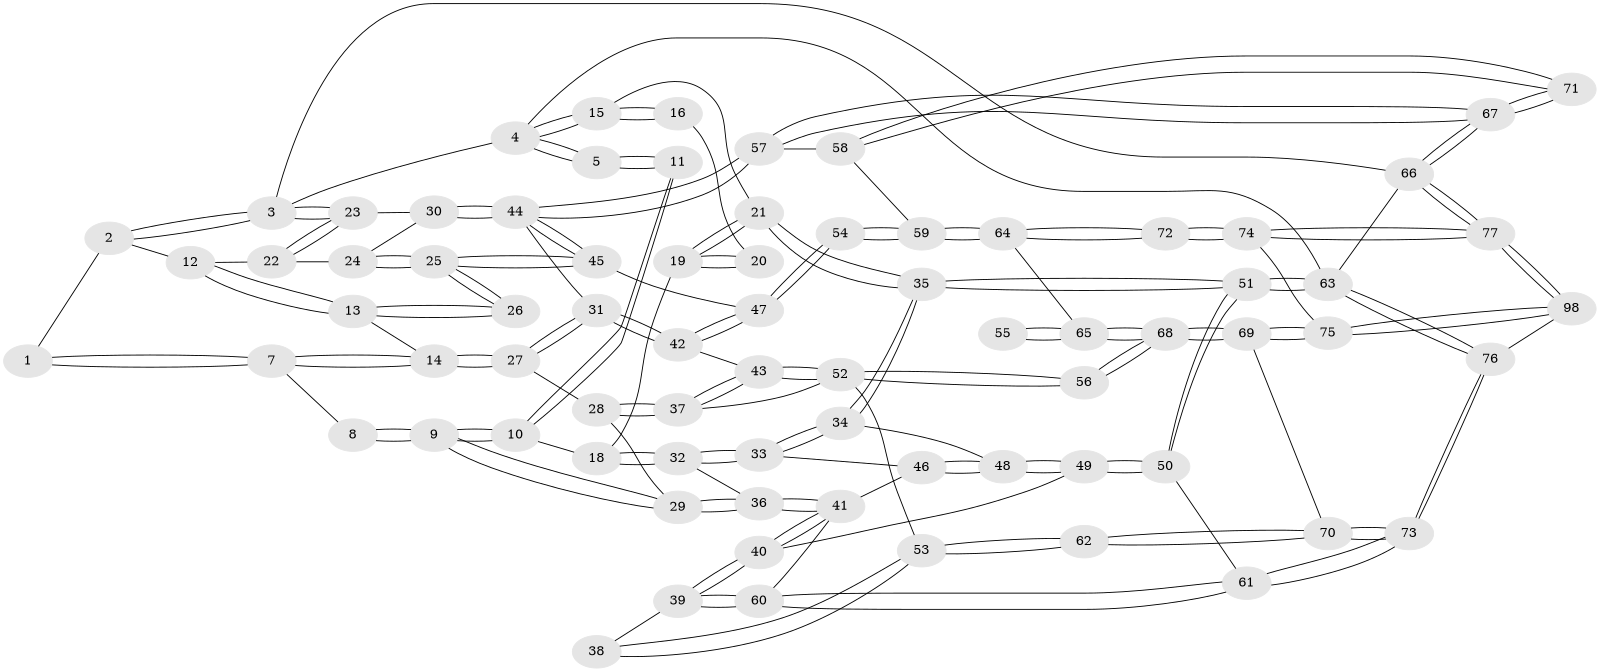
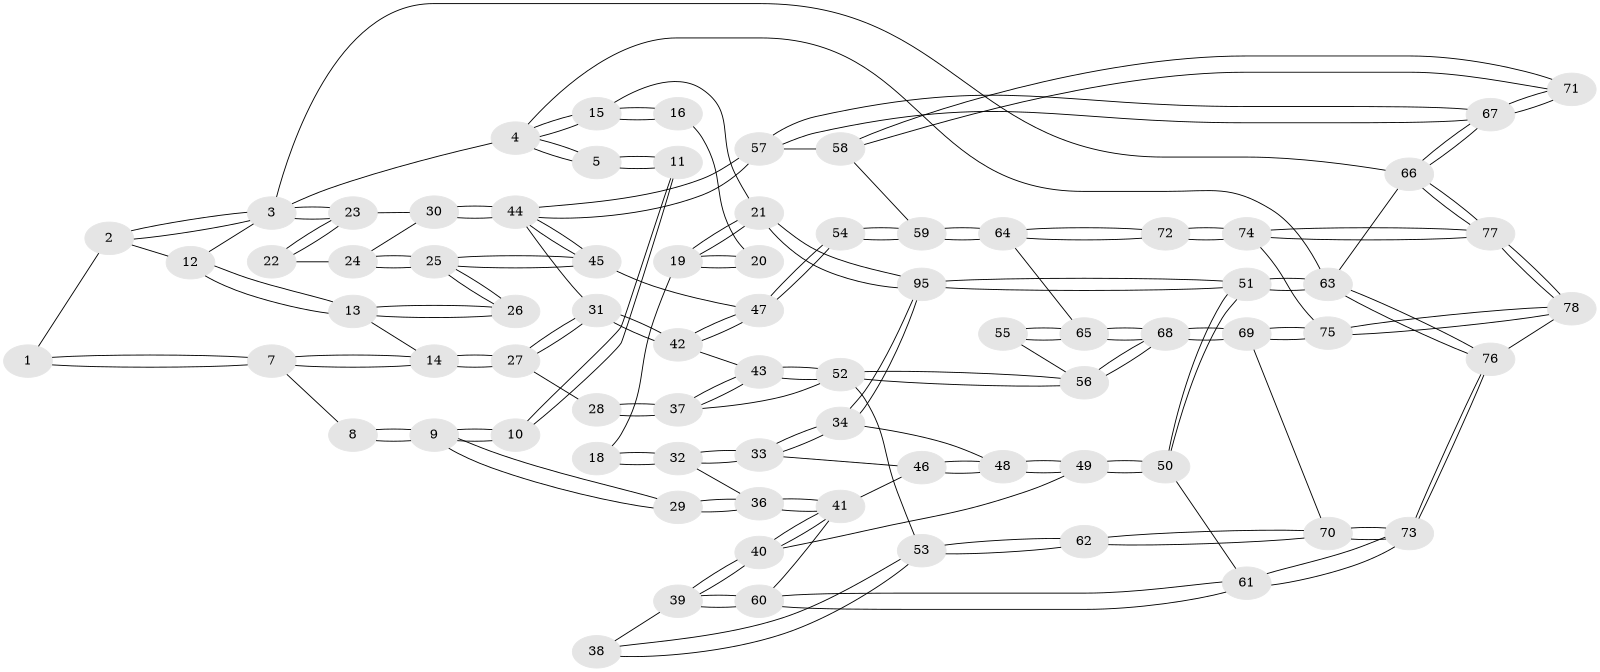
(231, 262) -> (231, 238)
(922, 284) -> (922, 284)
(1572, 309) -> (1572, 309)
none -> (1044, 358)
(556, 447) -> none
(637, 459) -> none
